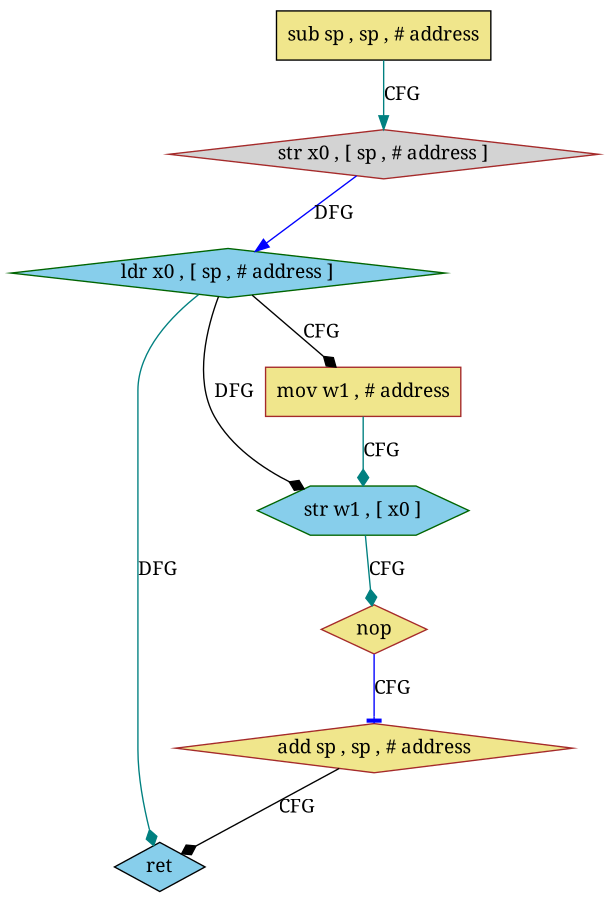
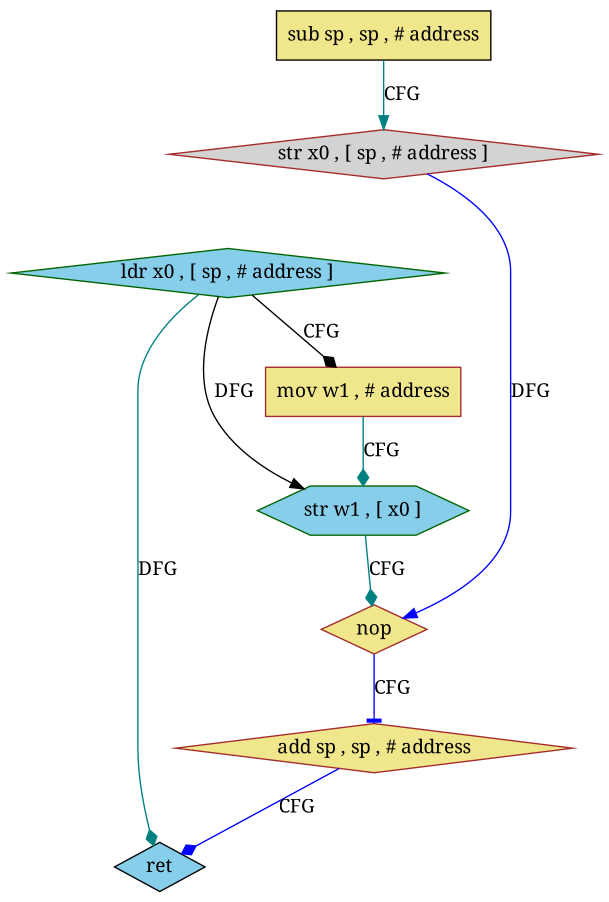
(311, 209) -> (511, 397)
(210, 407) -> (210, 407)
(268, 807) -> (268, 807)
